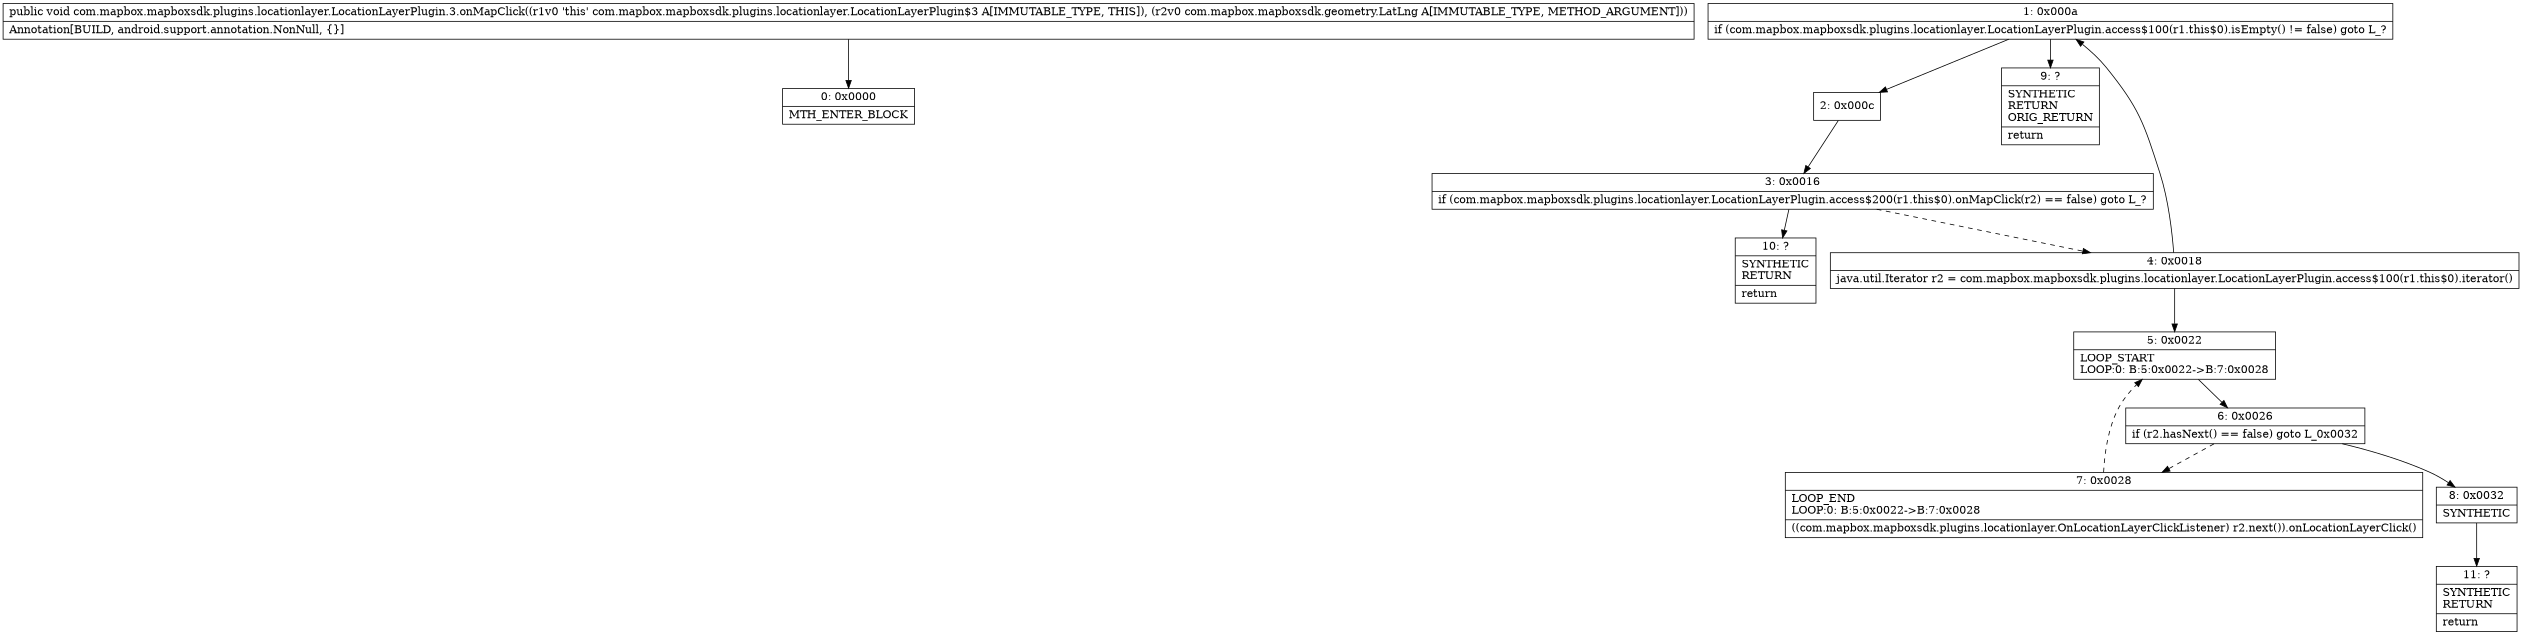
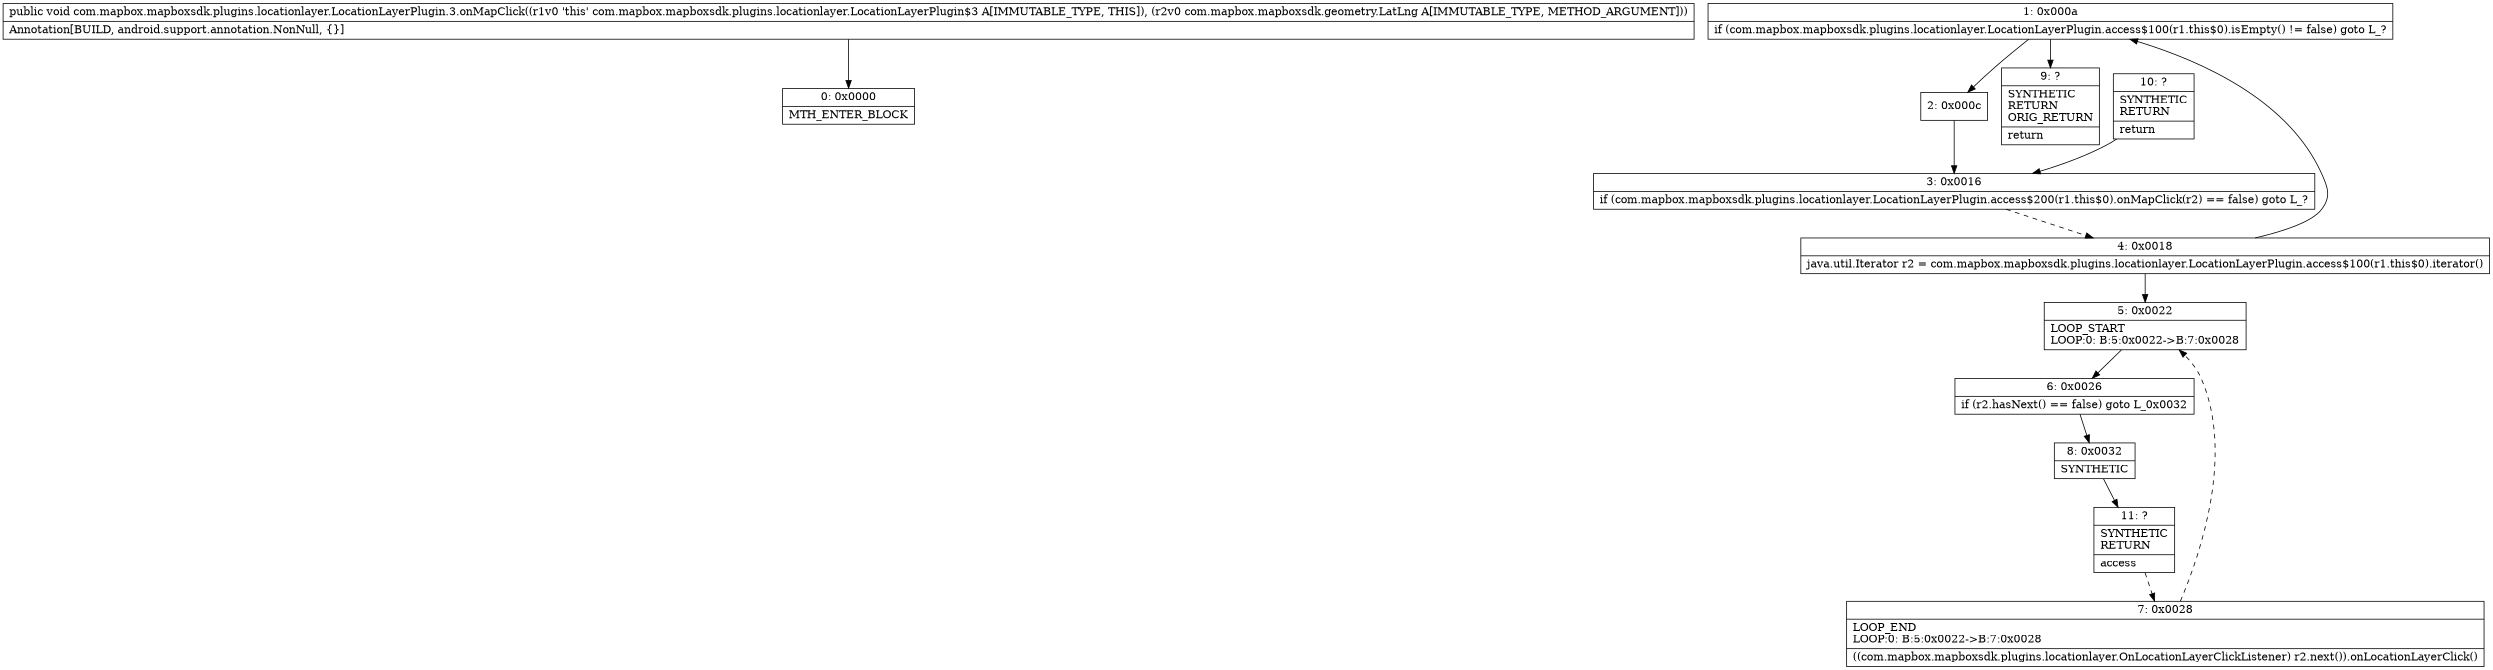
(1787, 220) -> (2079, 158)
(2191, 456) -> (2149, 583)
(2460, 622) -> (2118, 563)
